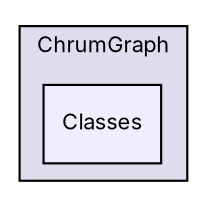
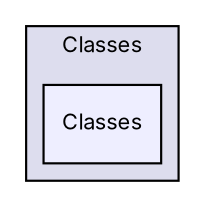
(103, 47) -> (102, 47)
